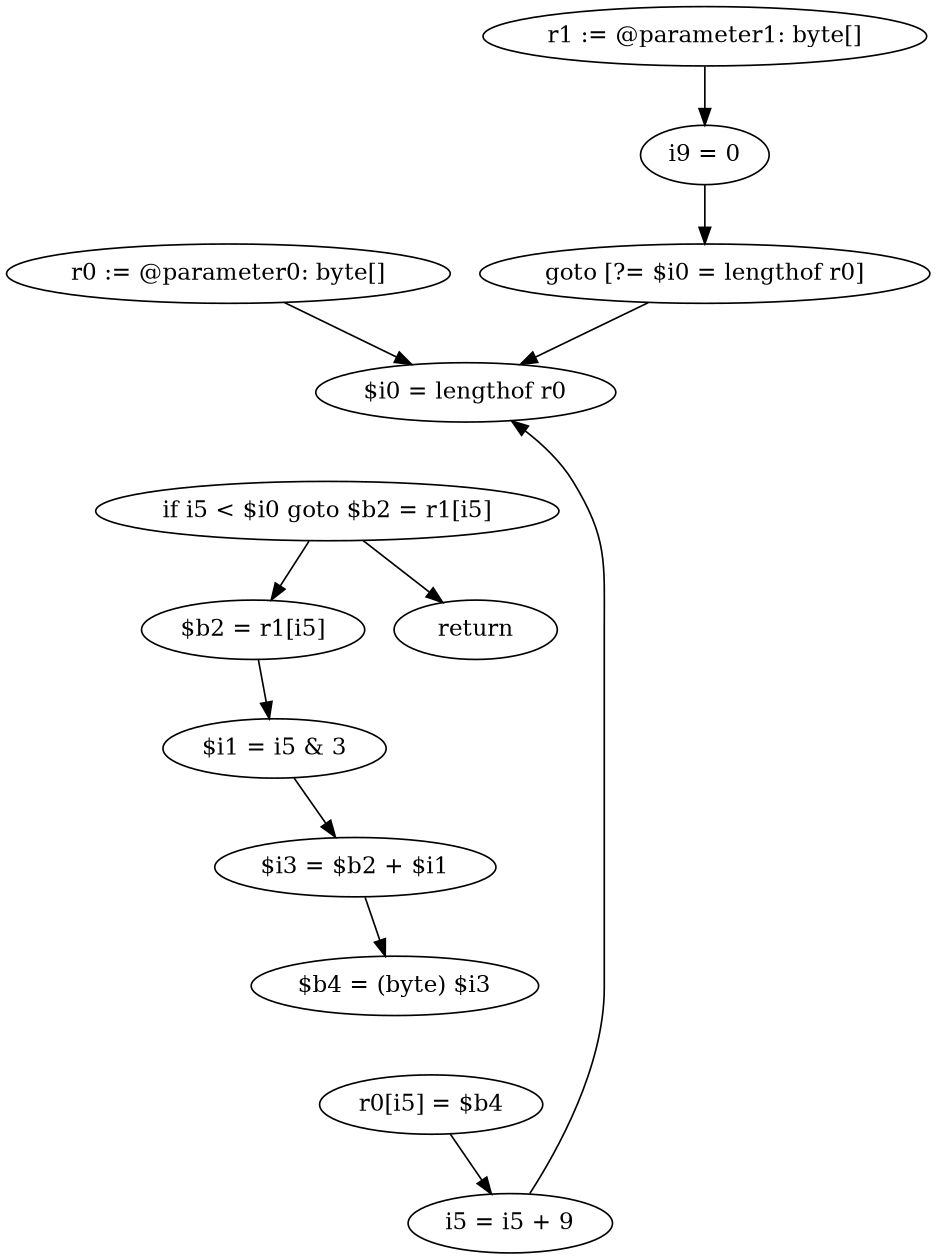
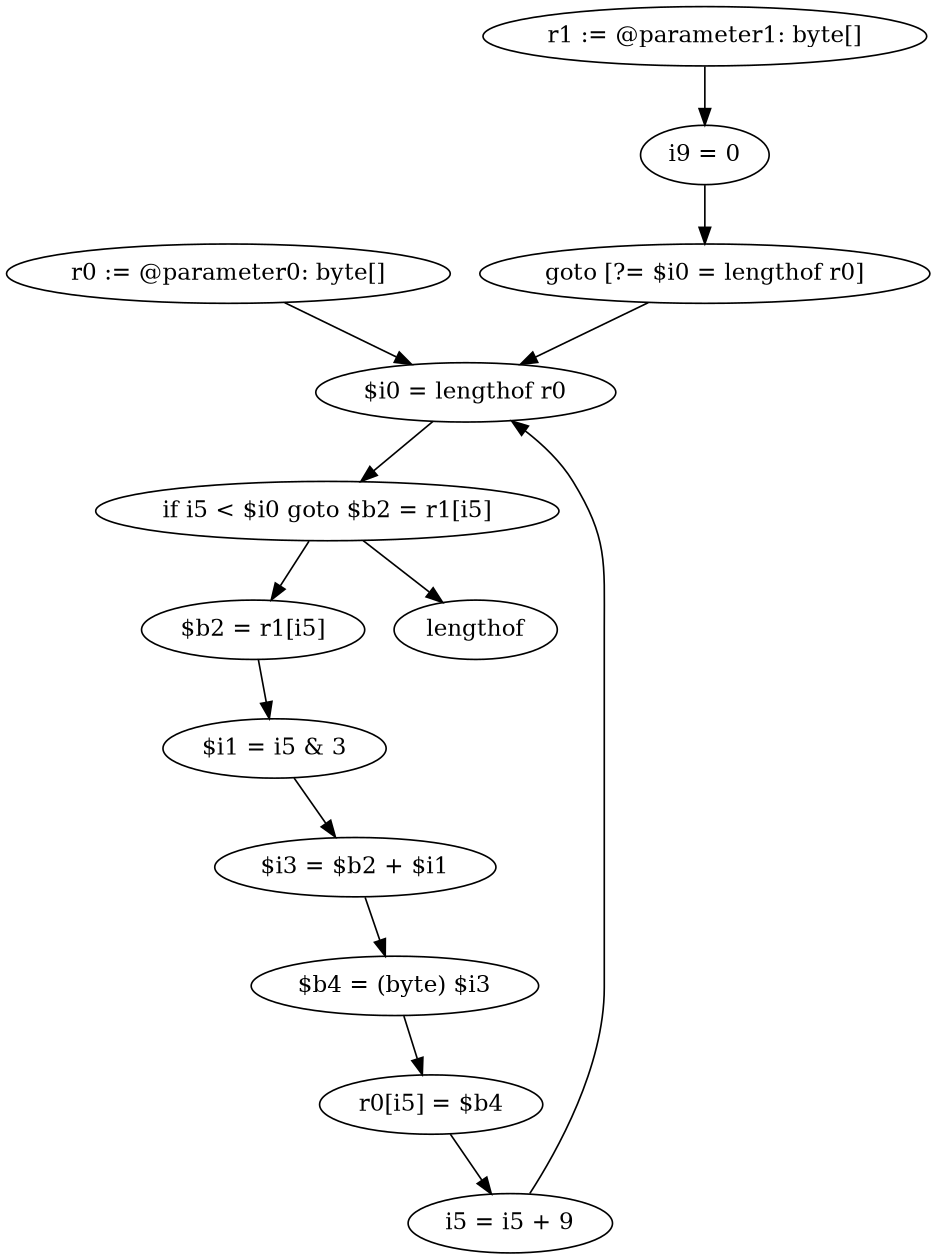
none -> (403, 446)
(476, 630) -> (476, 630)
none -> (411, 1037)
